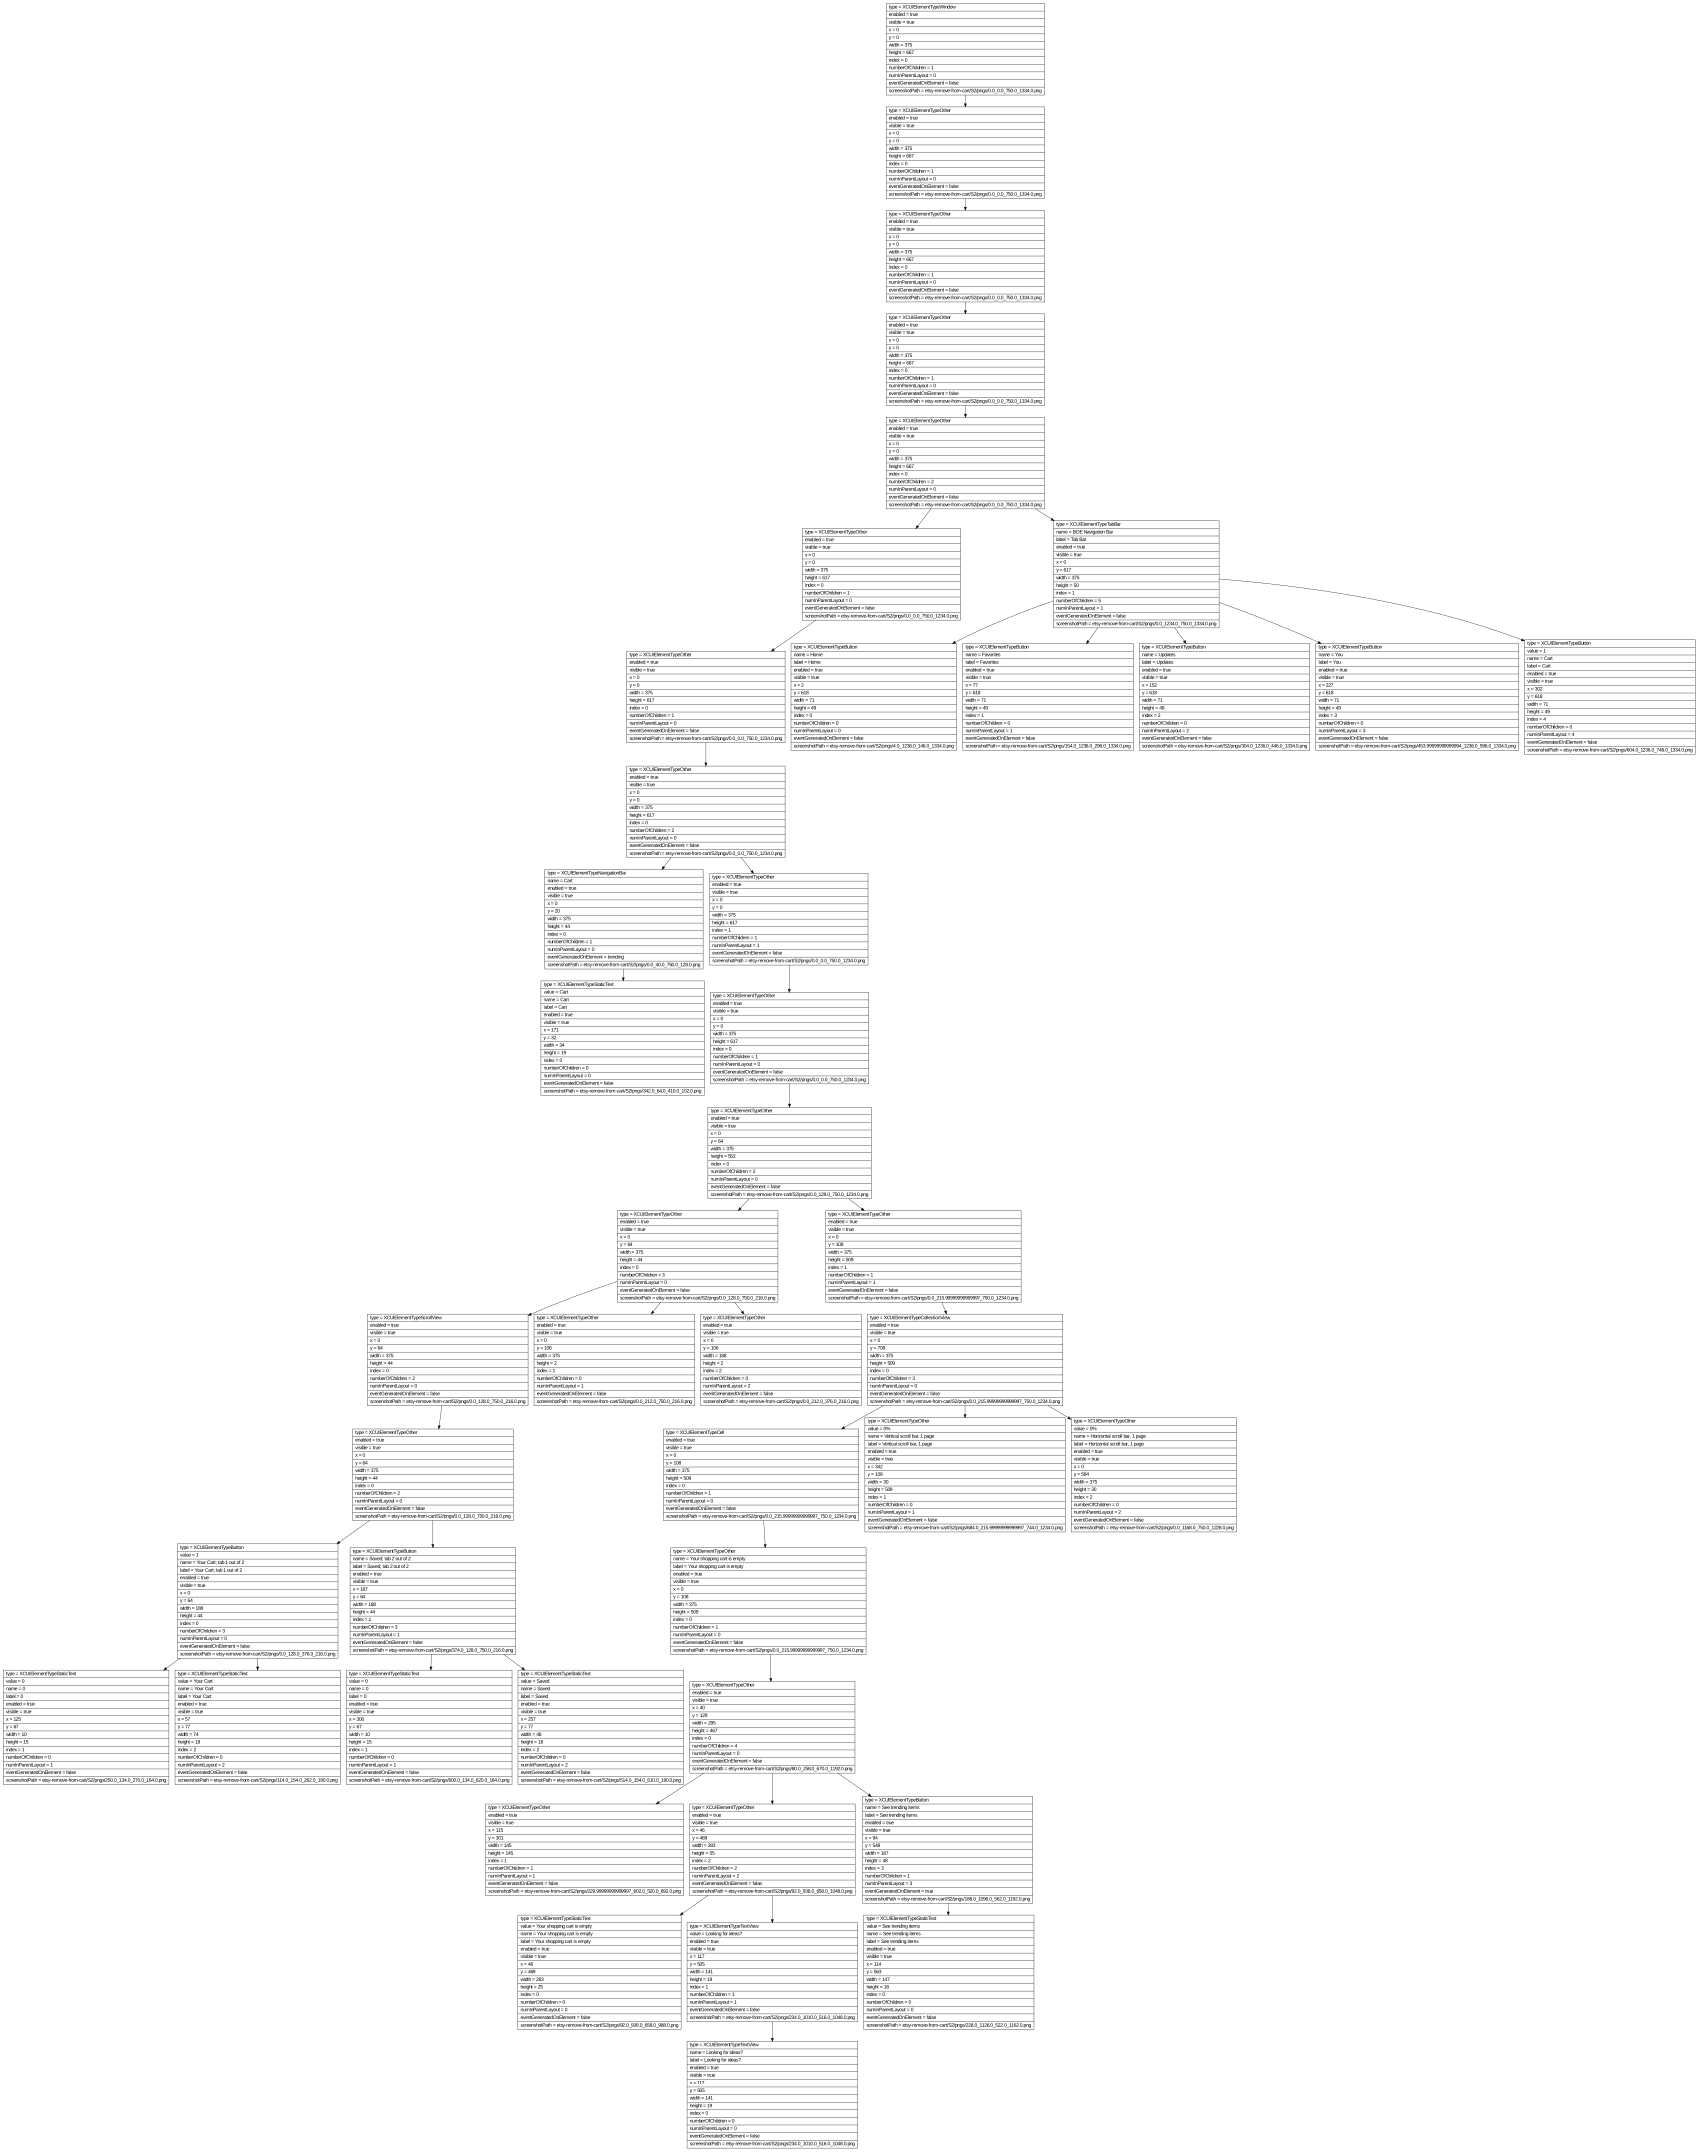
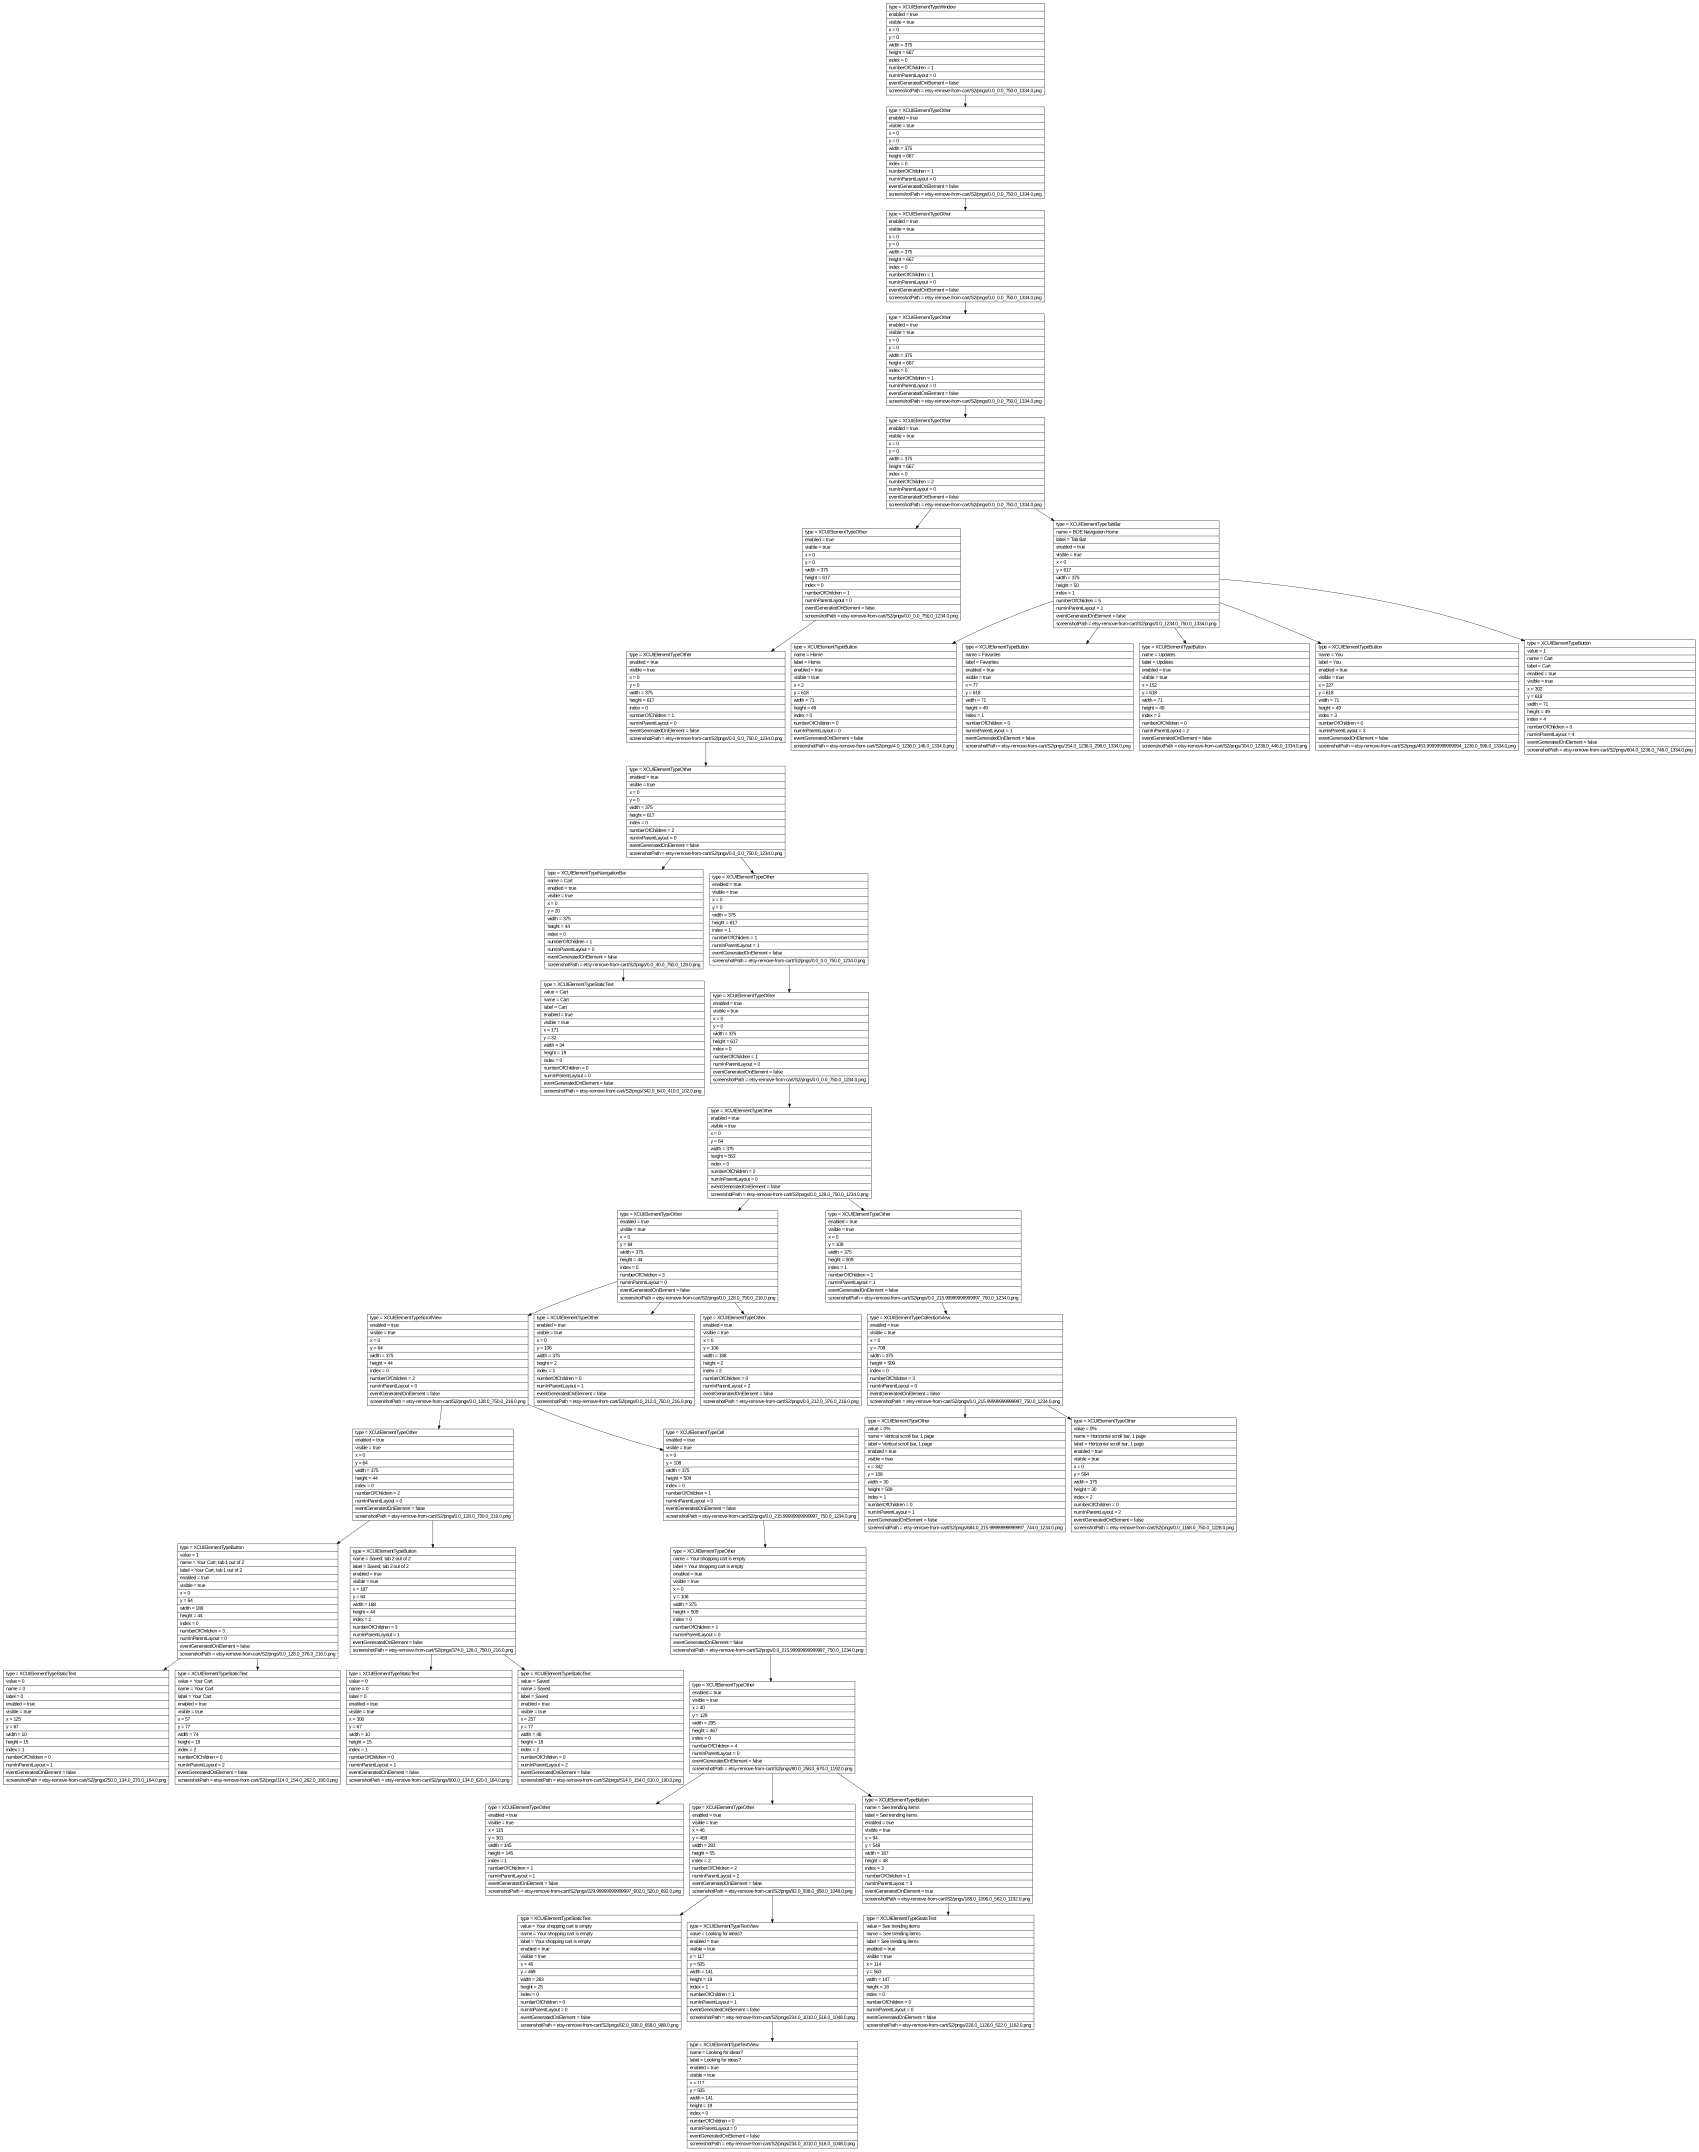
(1085, 532) -> (1087, 532)
(586, 957) -> (583, 957)
(864, 1417) -> (593, 1429)
